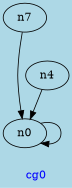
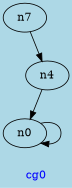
(18, 71) -> (35, 43)
